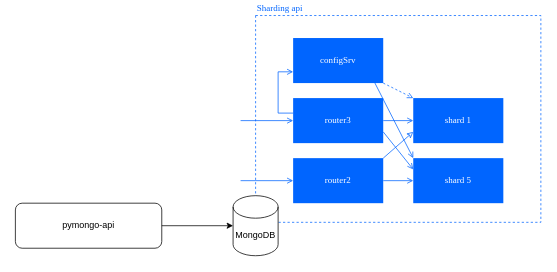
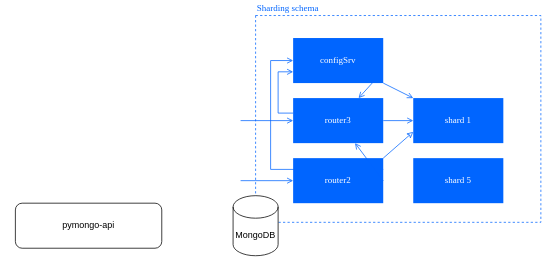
(284, 8) -> (292, 8)
(397, 90) -> (397, 90)
none -> (270, 117)
(392, 118) -> (367, 88)
(397, 150) -> none
(397, 180) -> (362, 152)
(195, 225) -> none
